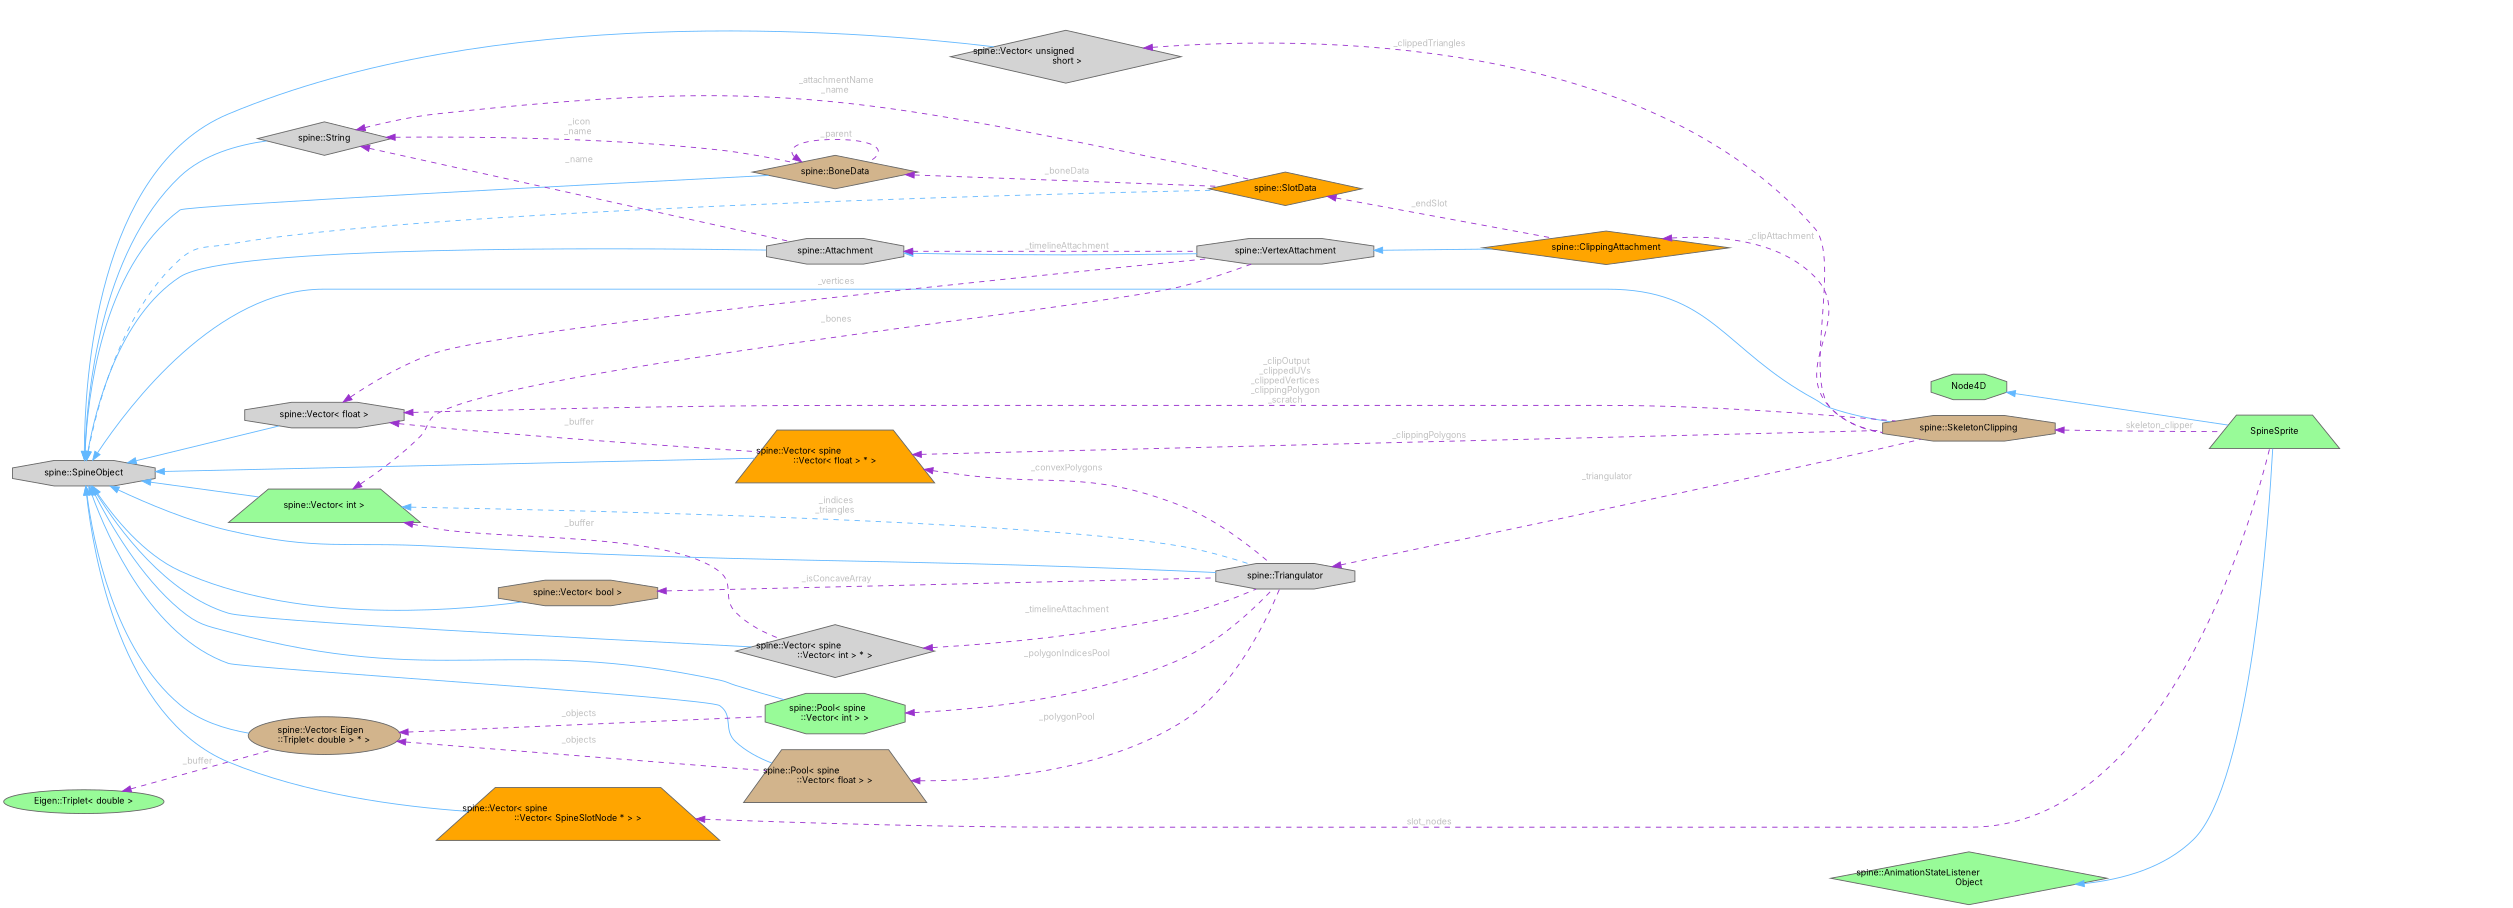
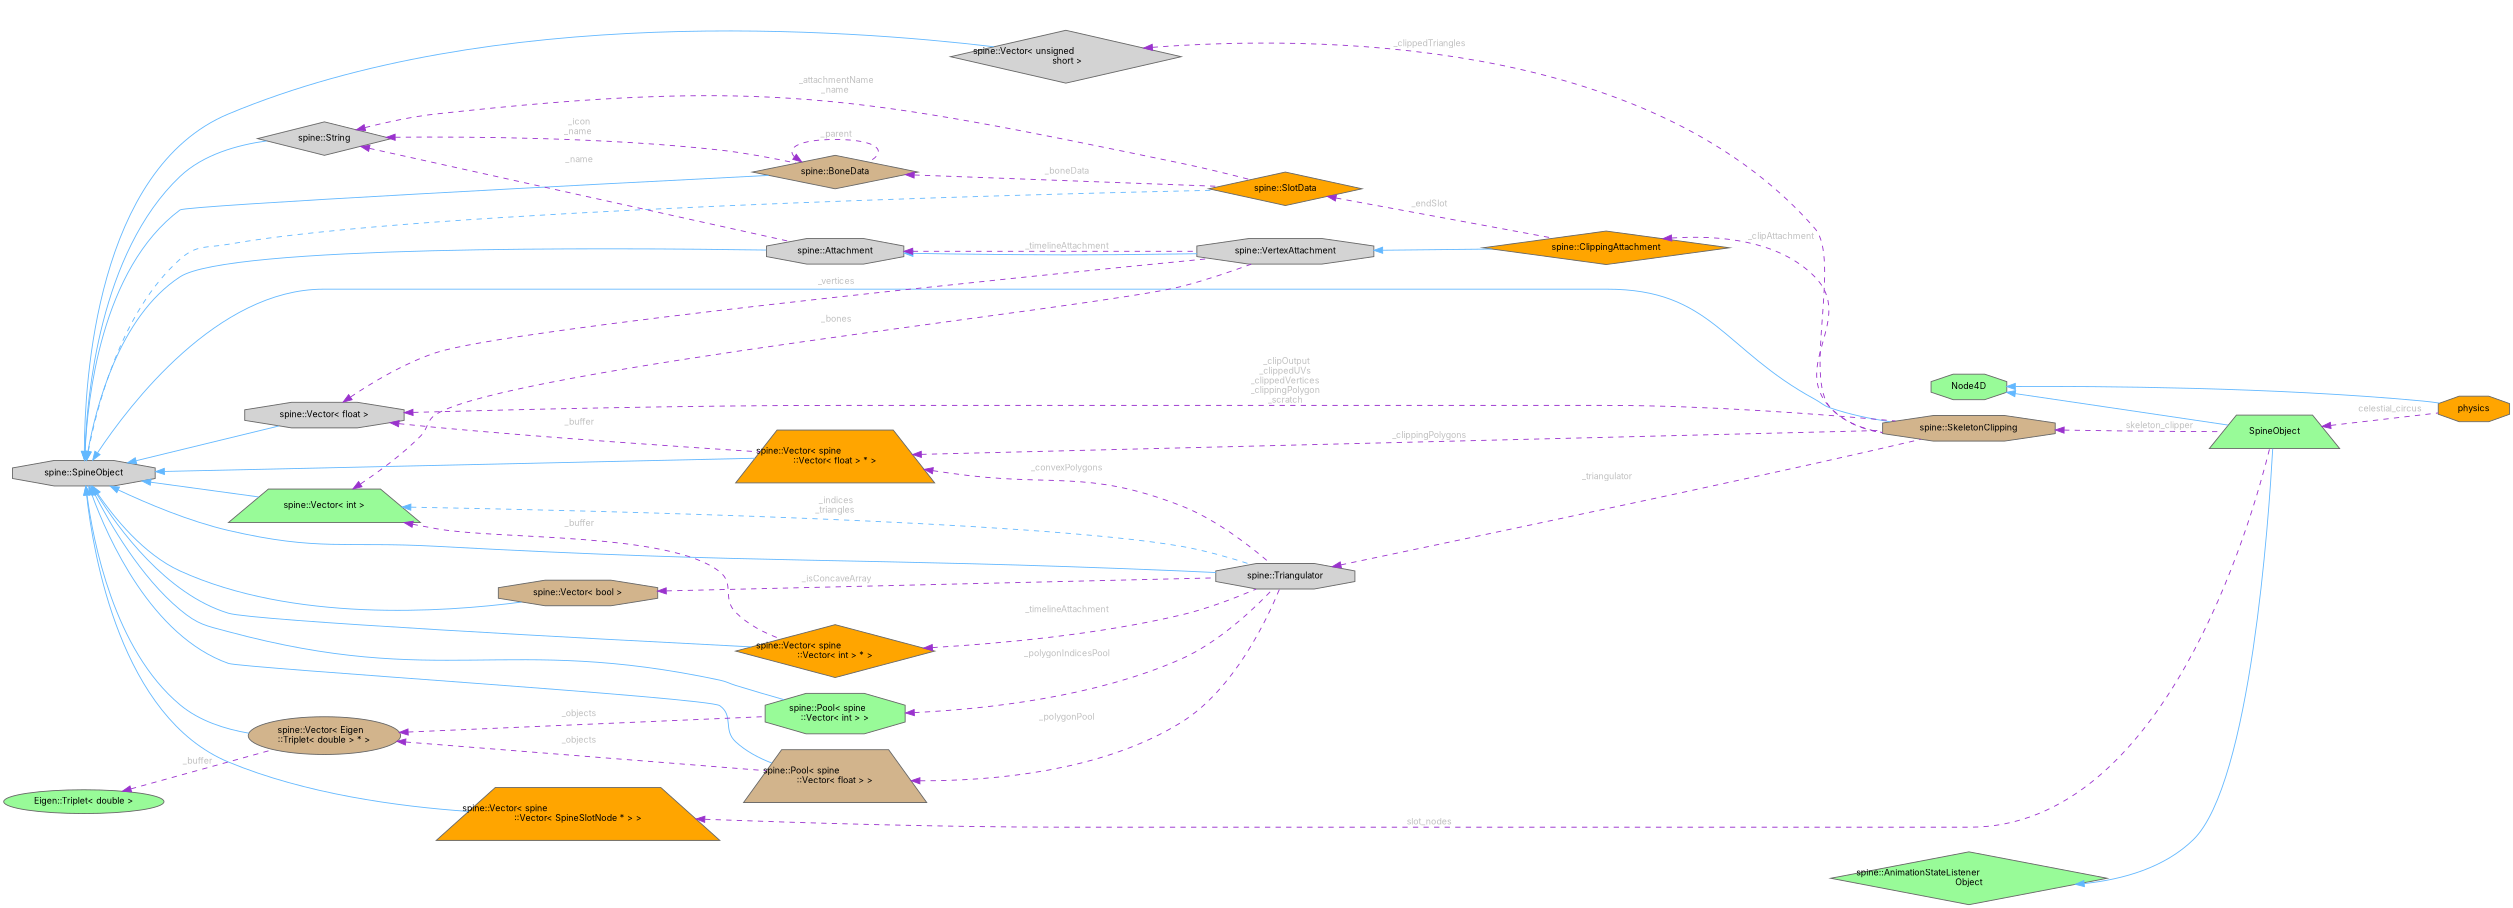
none -> (2474, 409)
(2274, 432) -> (2274, 432)
(835, 651) -> (835, 651)
